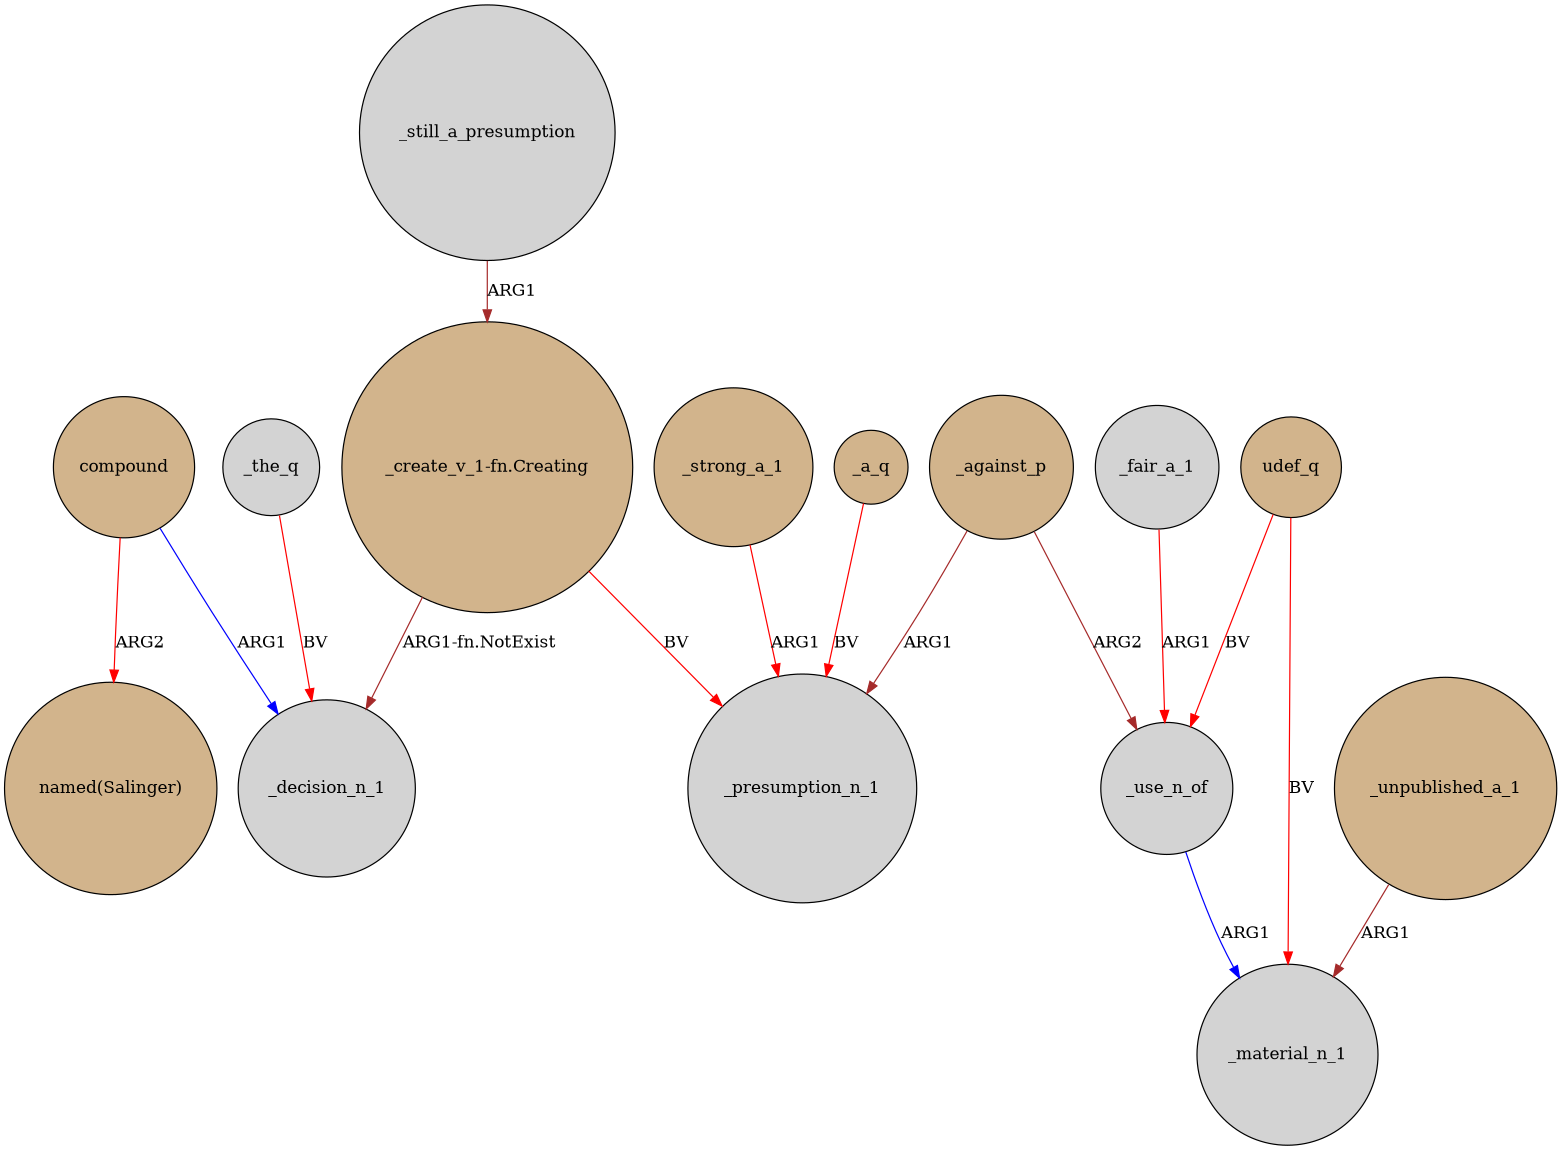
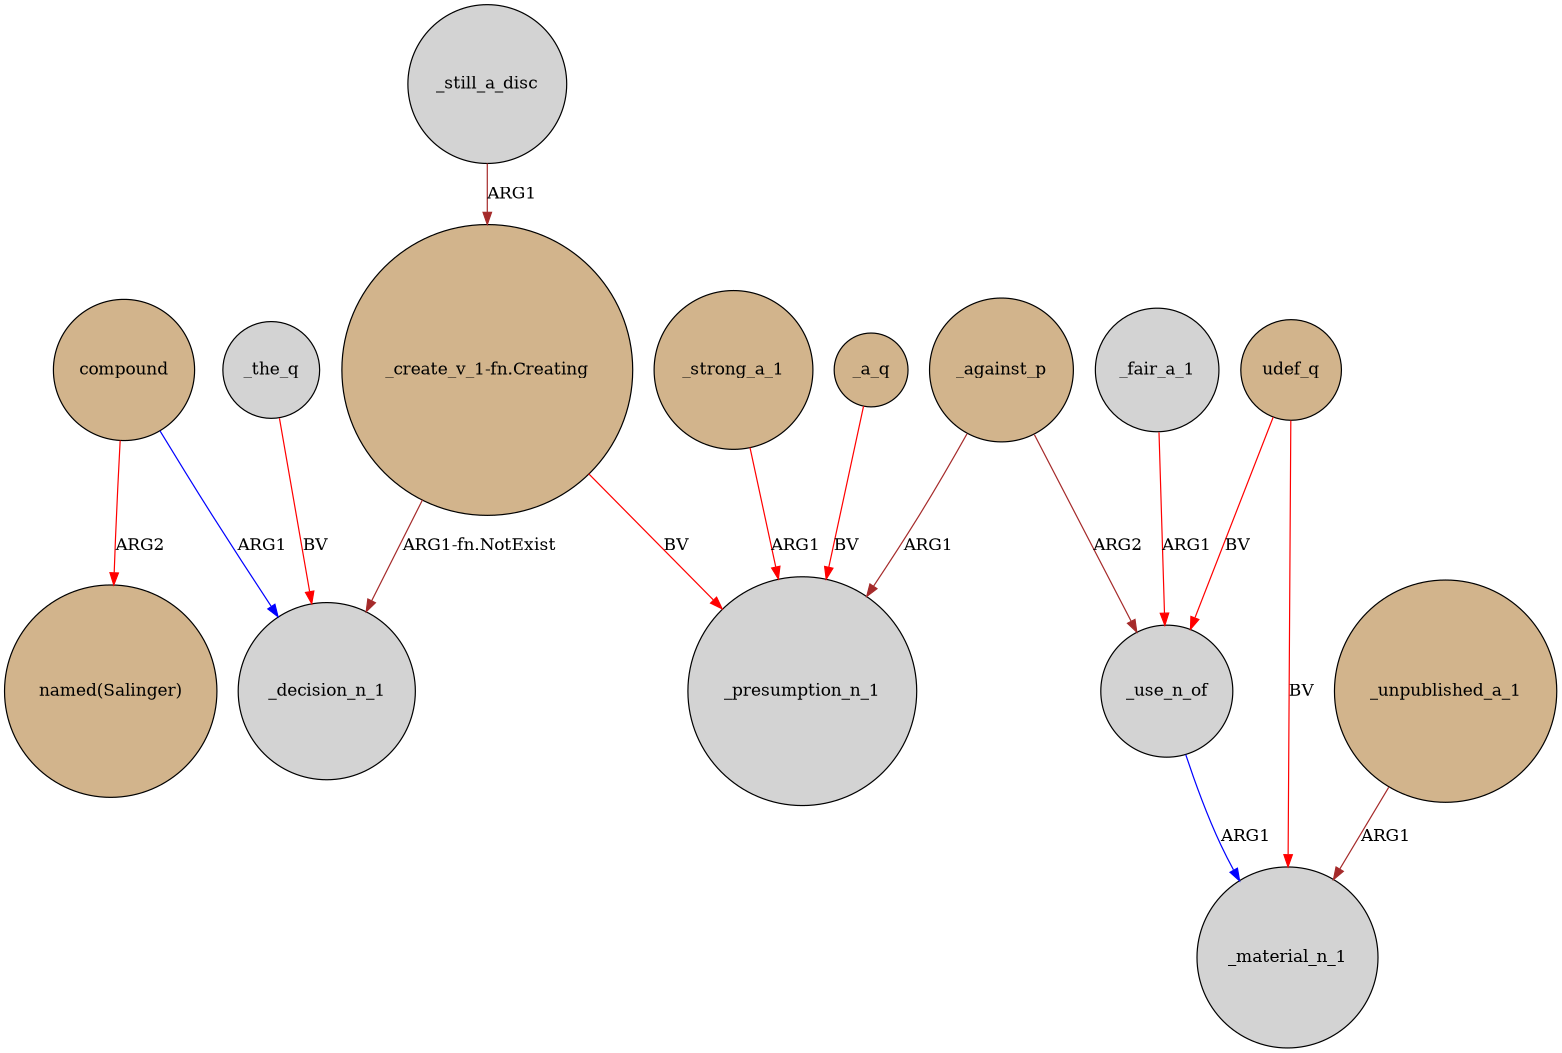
(487, 133) -> (487, 84)
